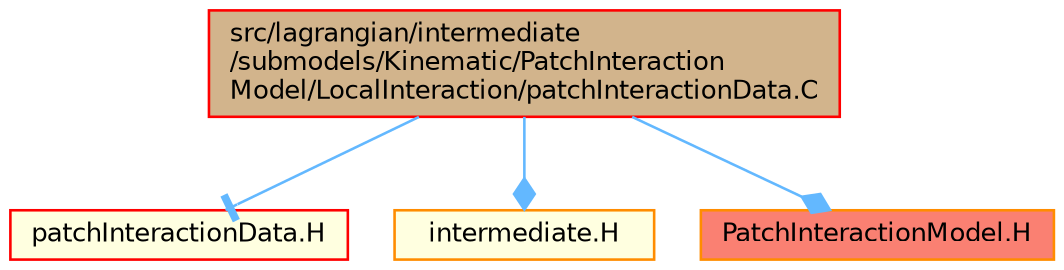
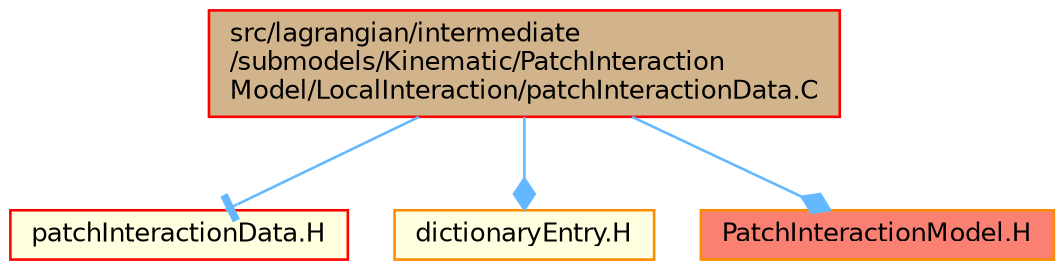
(524, 235) -> (524, 235)
